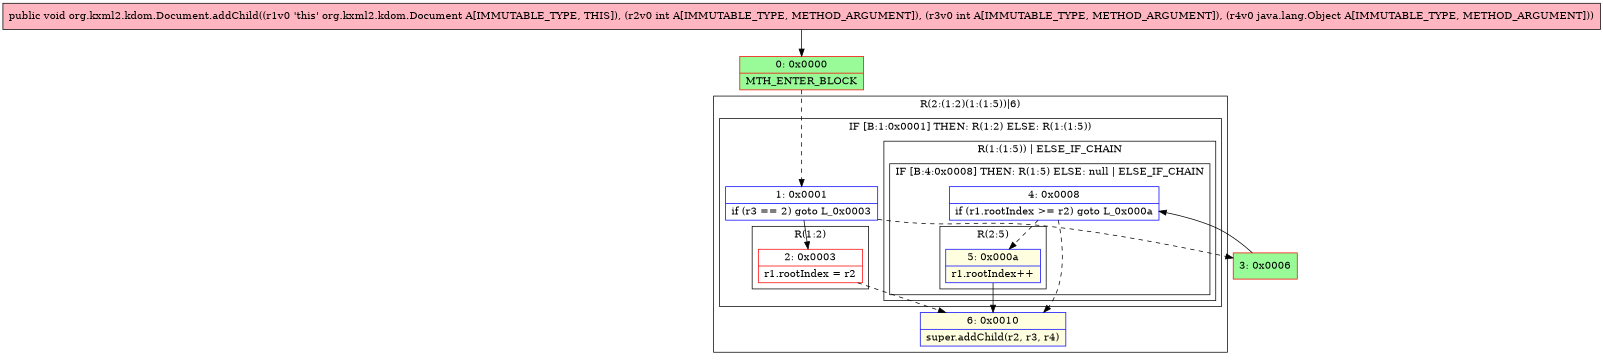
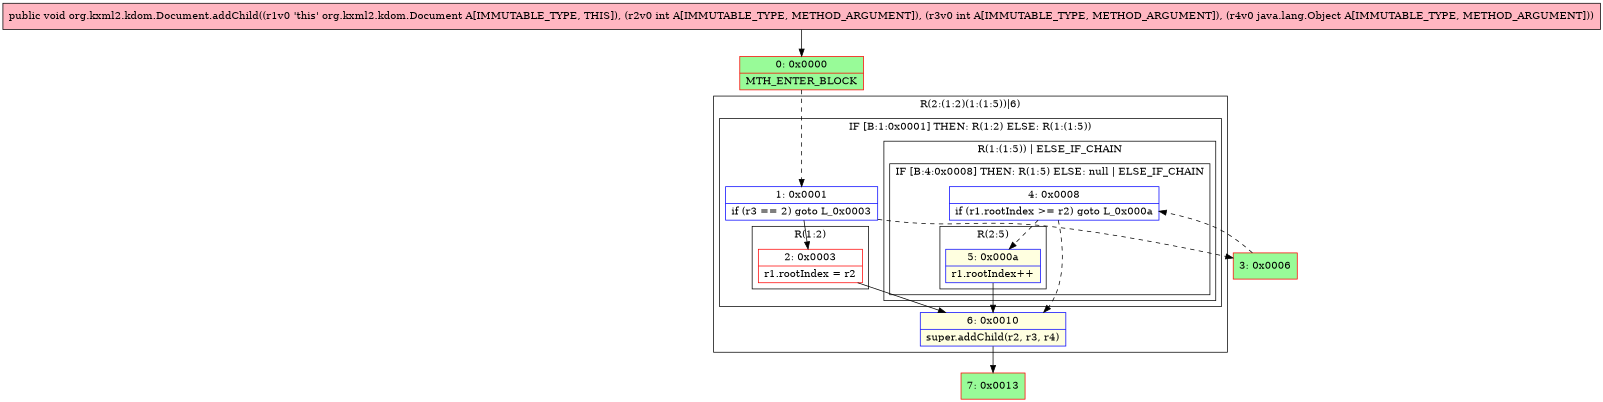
(1203, 223) -> (1203, 223)
(878, 290) -> (878, 290)
none -> (993, 386)
